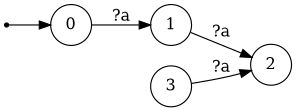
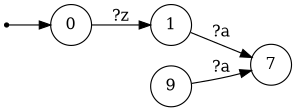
(121, 16) -> (121, 16)
(271, 65) -> (271, 65)
(171, 86) -> (171, 86)
